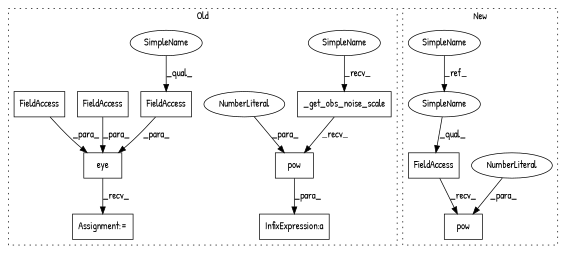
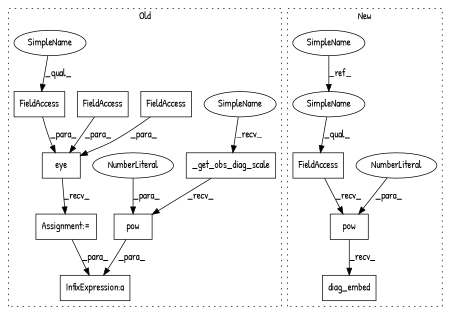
(344, 104) -> (231, 165)
none -> (79, 254)
none -> (349, 288)
